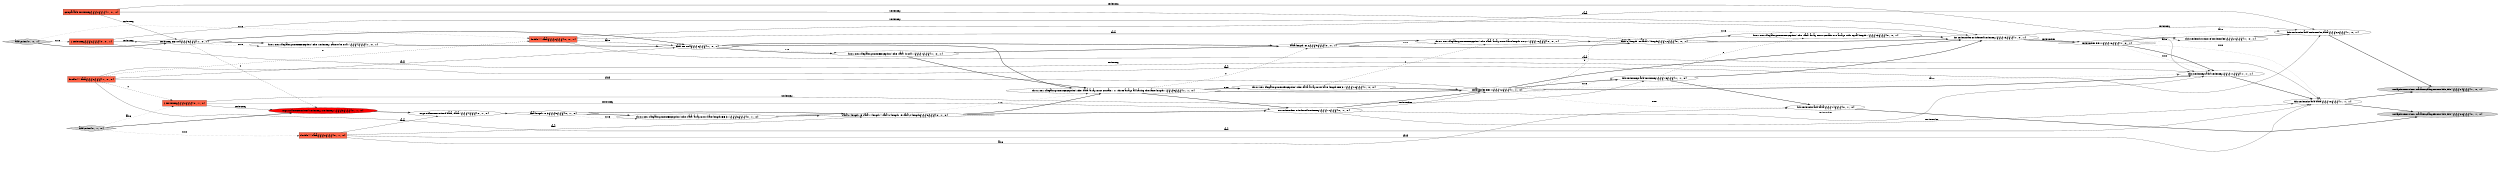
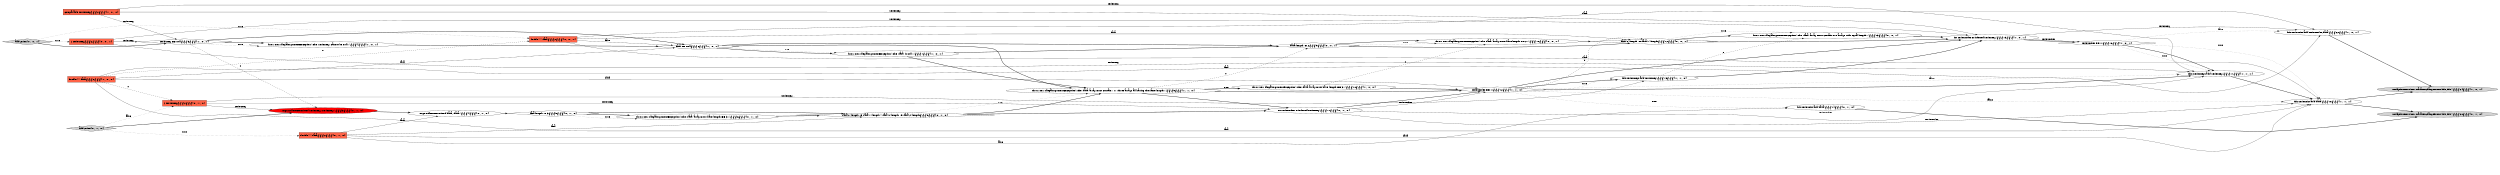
(2221, 39) -> none
(1739, 93) -> none
none -> (1905, 101)
